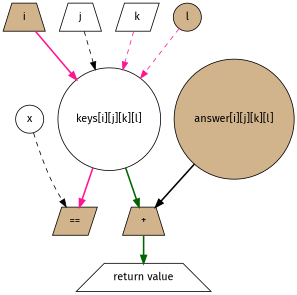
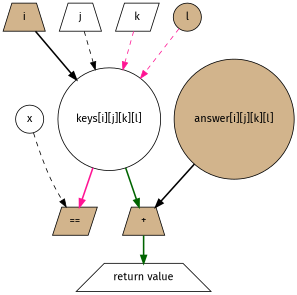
(53, 52) -> (53, 52)
